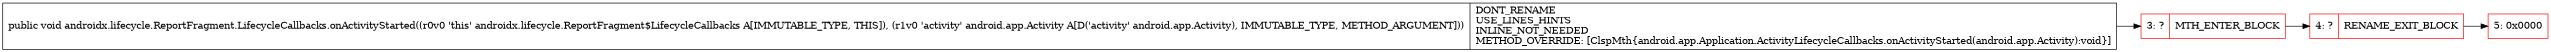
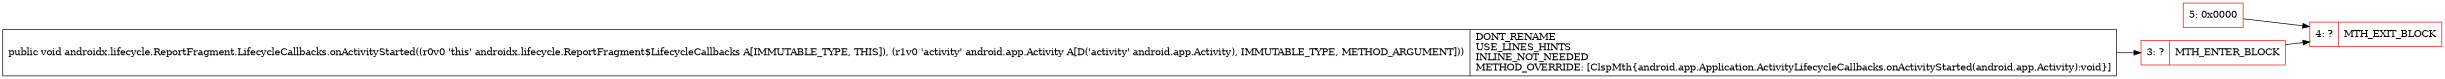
(2401, 26) -> (2390, 34)
(2472, 26) -> (2273, 22)
